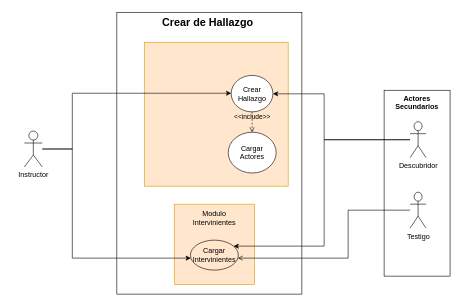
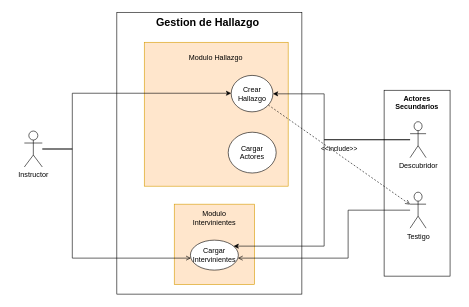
(209, 20) -> (209, 20)
none -> (216, 58)
(252, 122) -> (353, 165)
(214, 255) -> (214, 255)
(185, 258) -> (187, 258)
